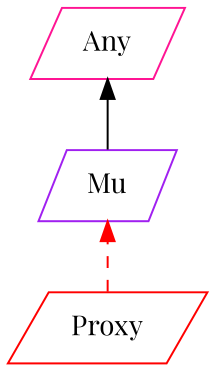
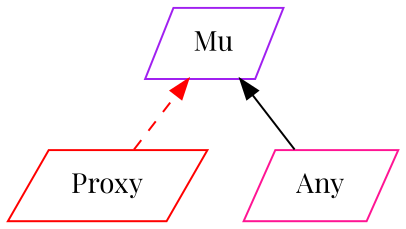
(108, 124) -> (274, 122)
